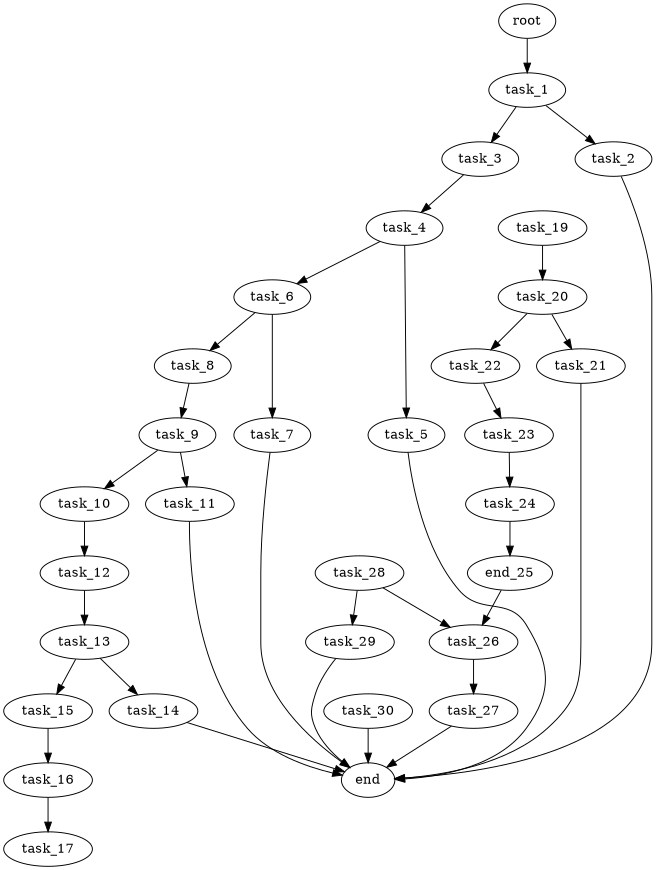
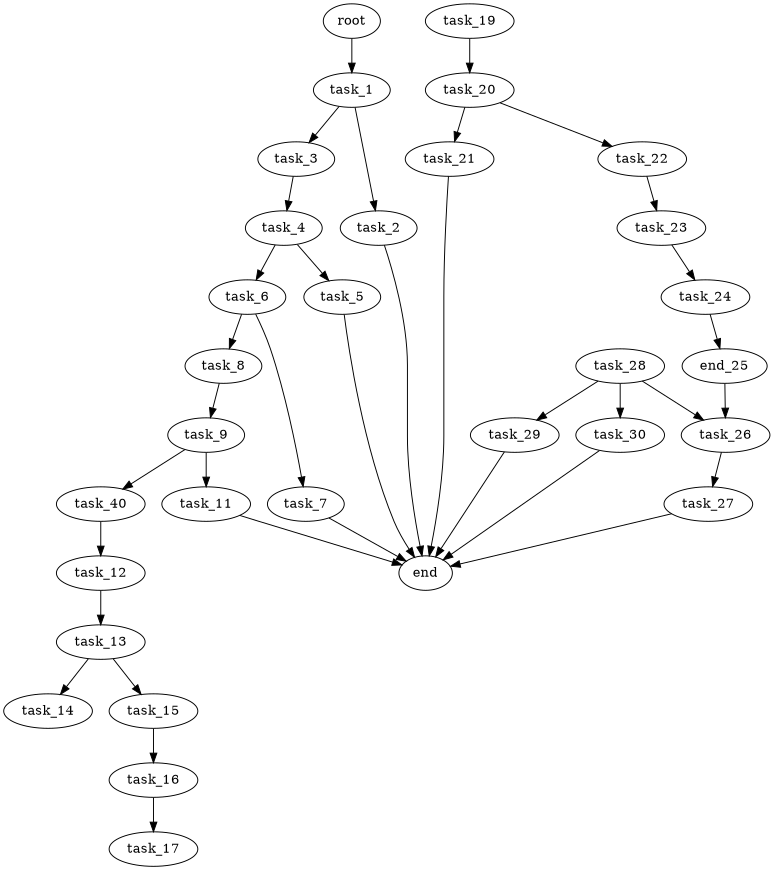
none -> (620, 396)
(84, 504) -> (101, 504)
(254, 743) -> none
